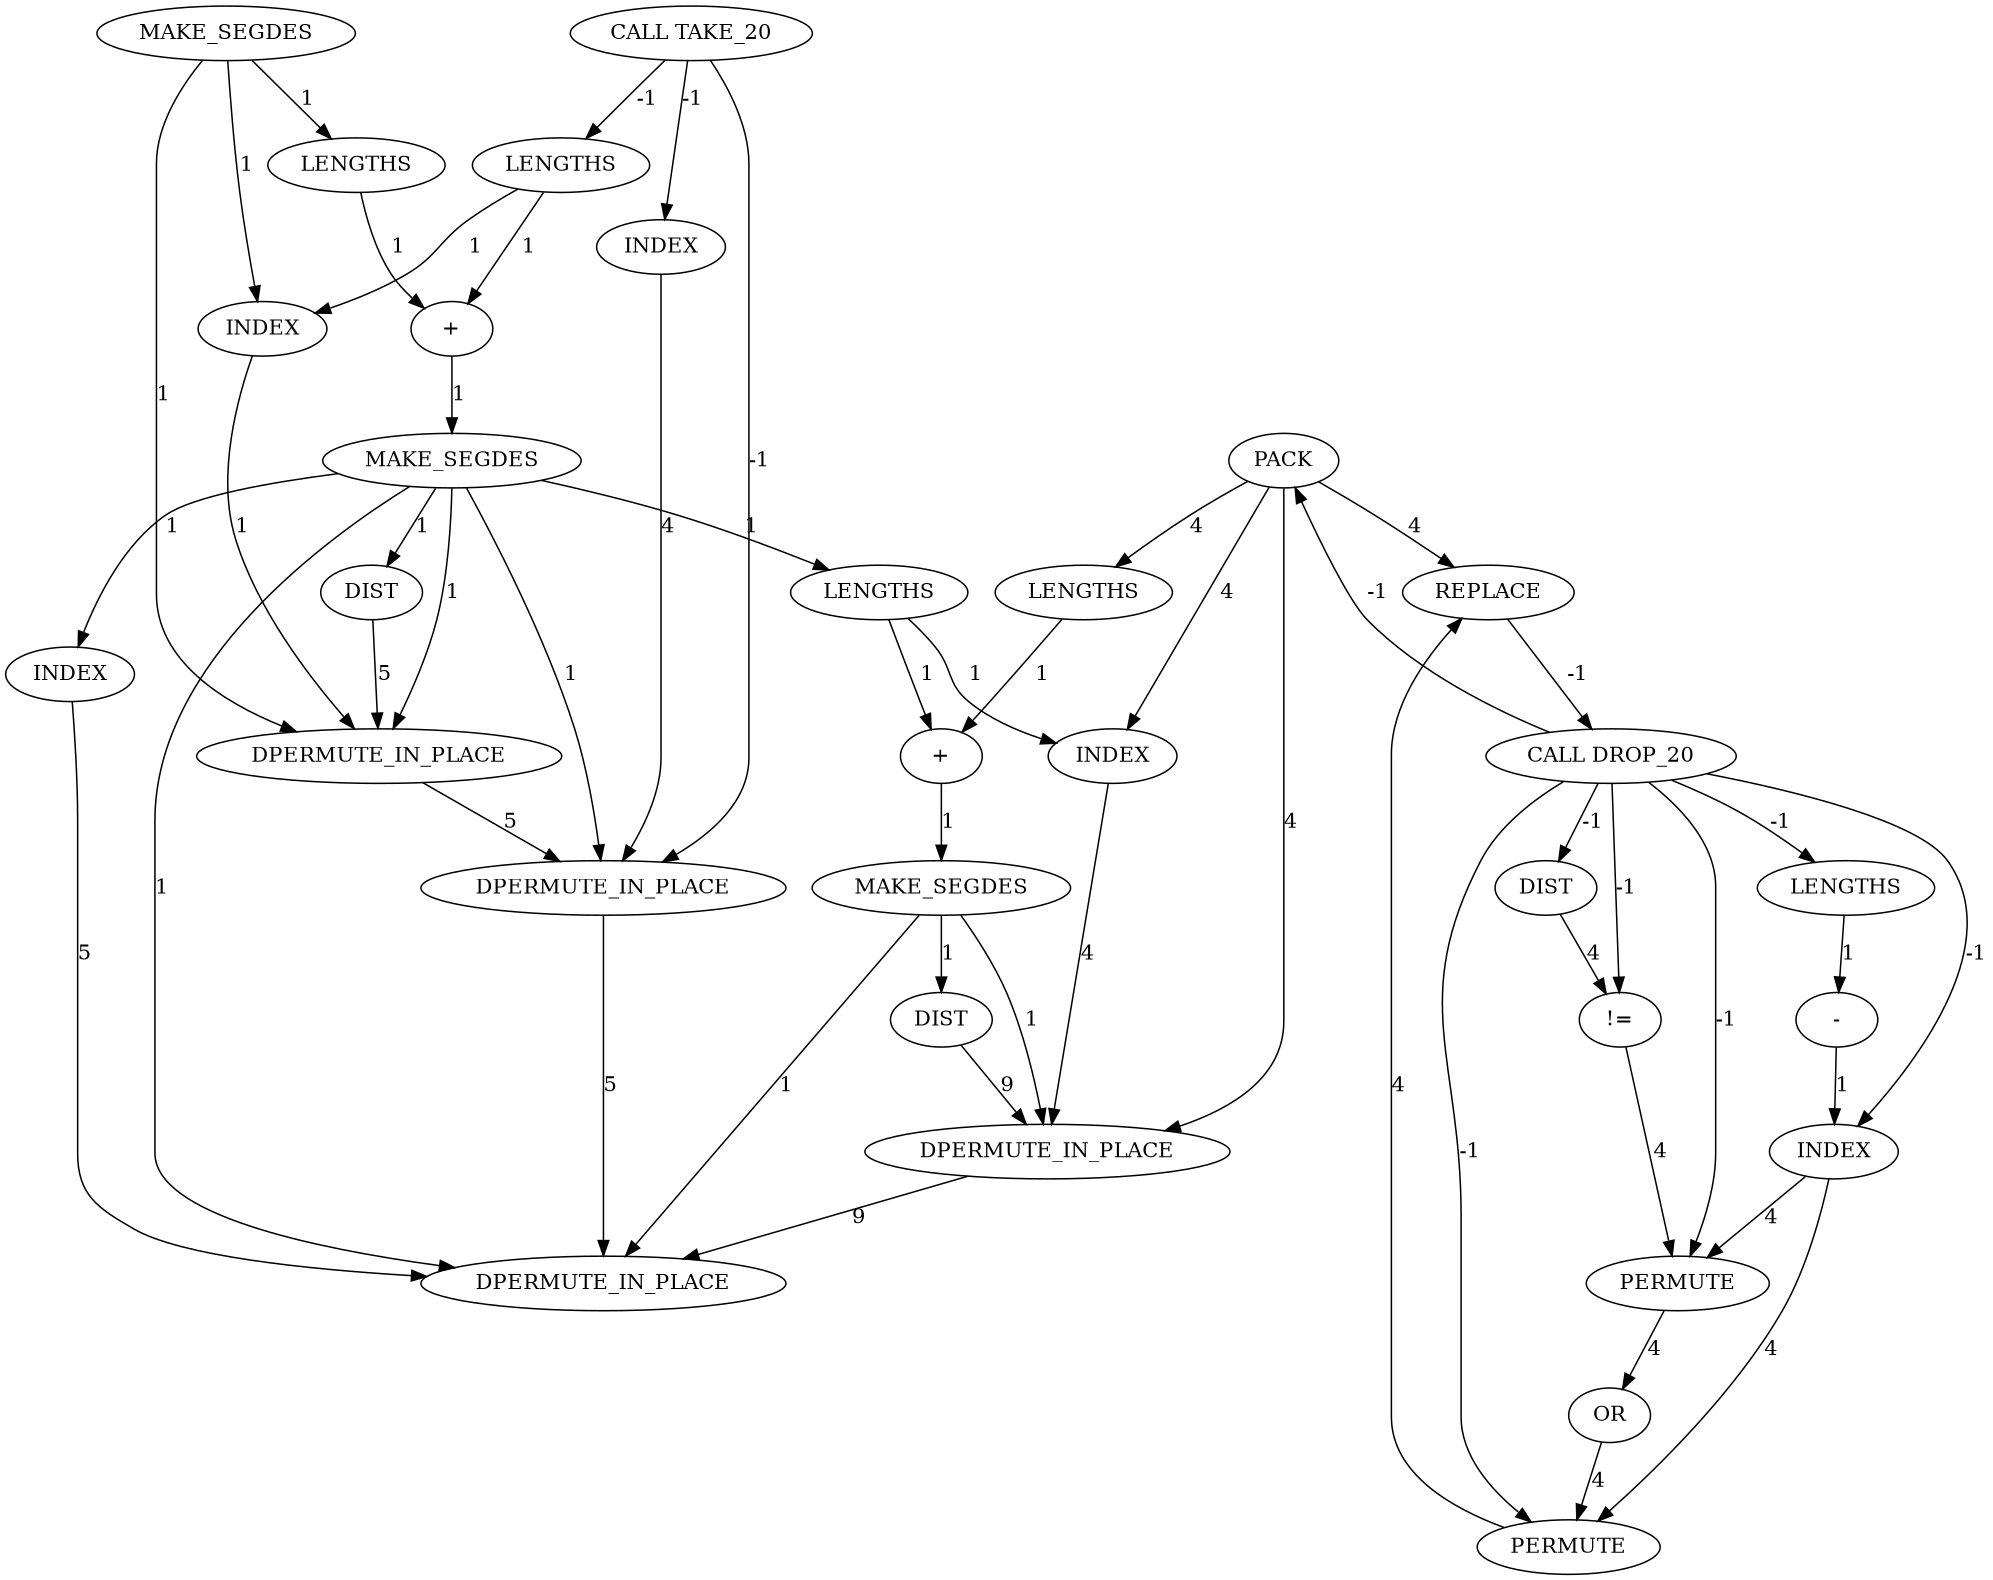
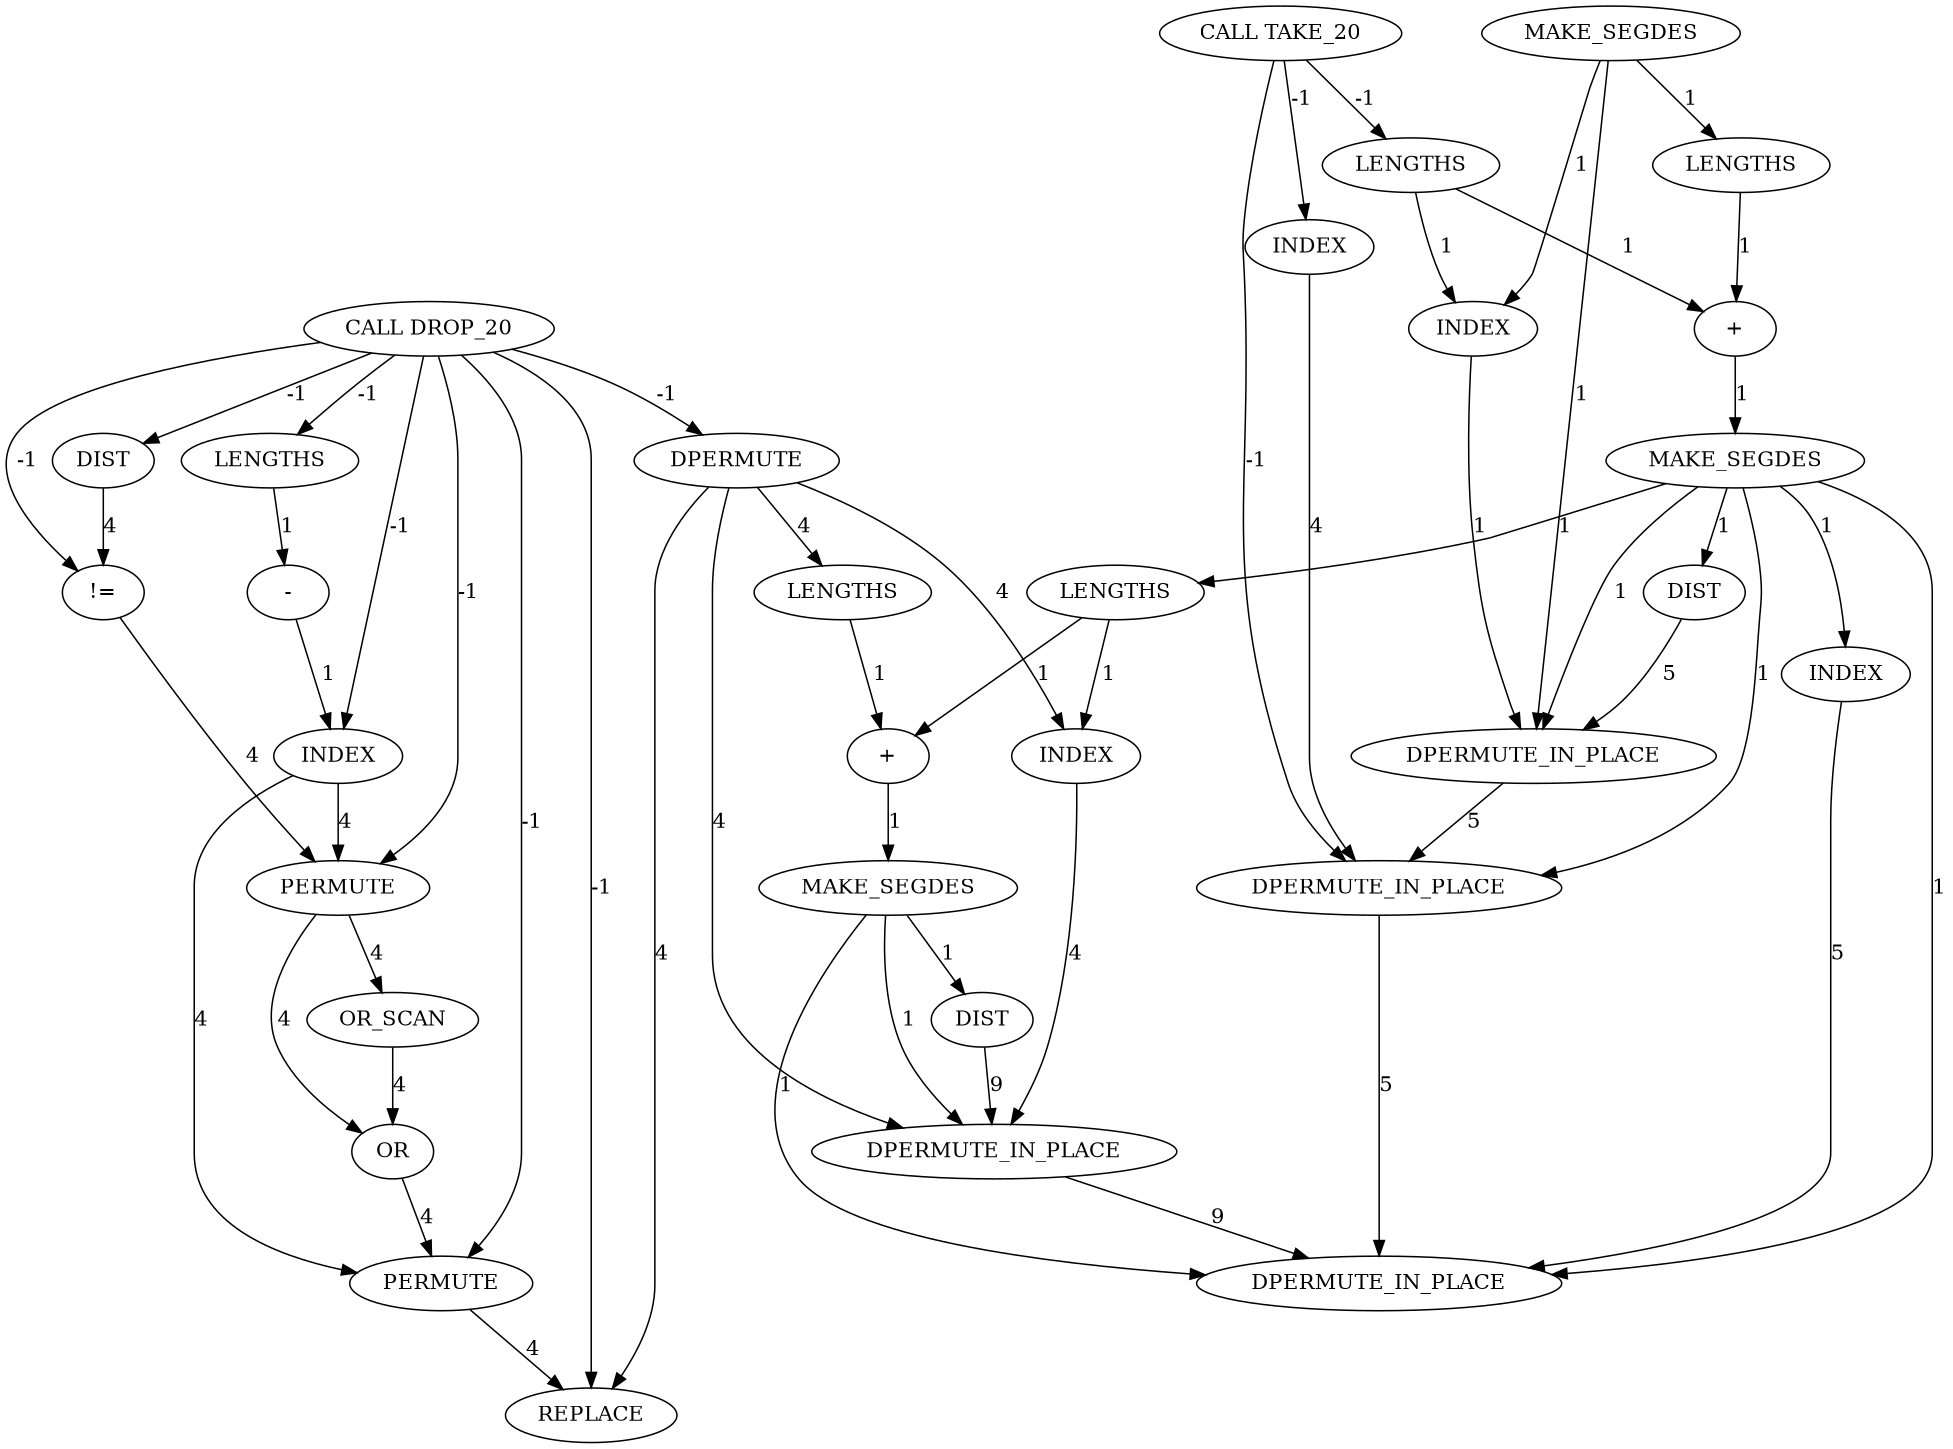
(1284, 461) -> (737, 461)
(1545, 668) -> (591, 839)
none -> (393, 1020)
